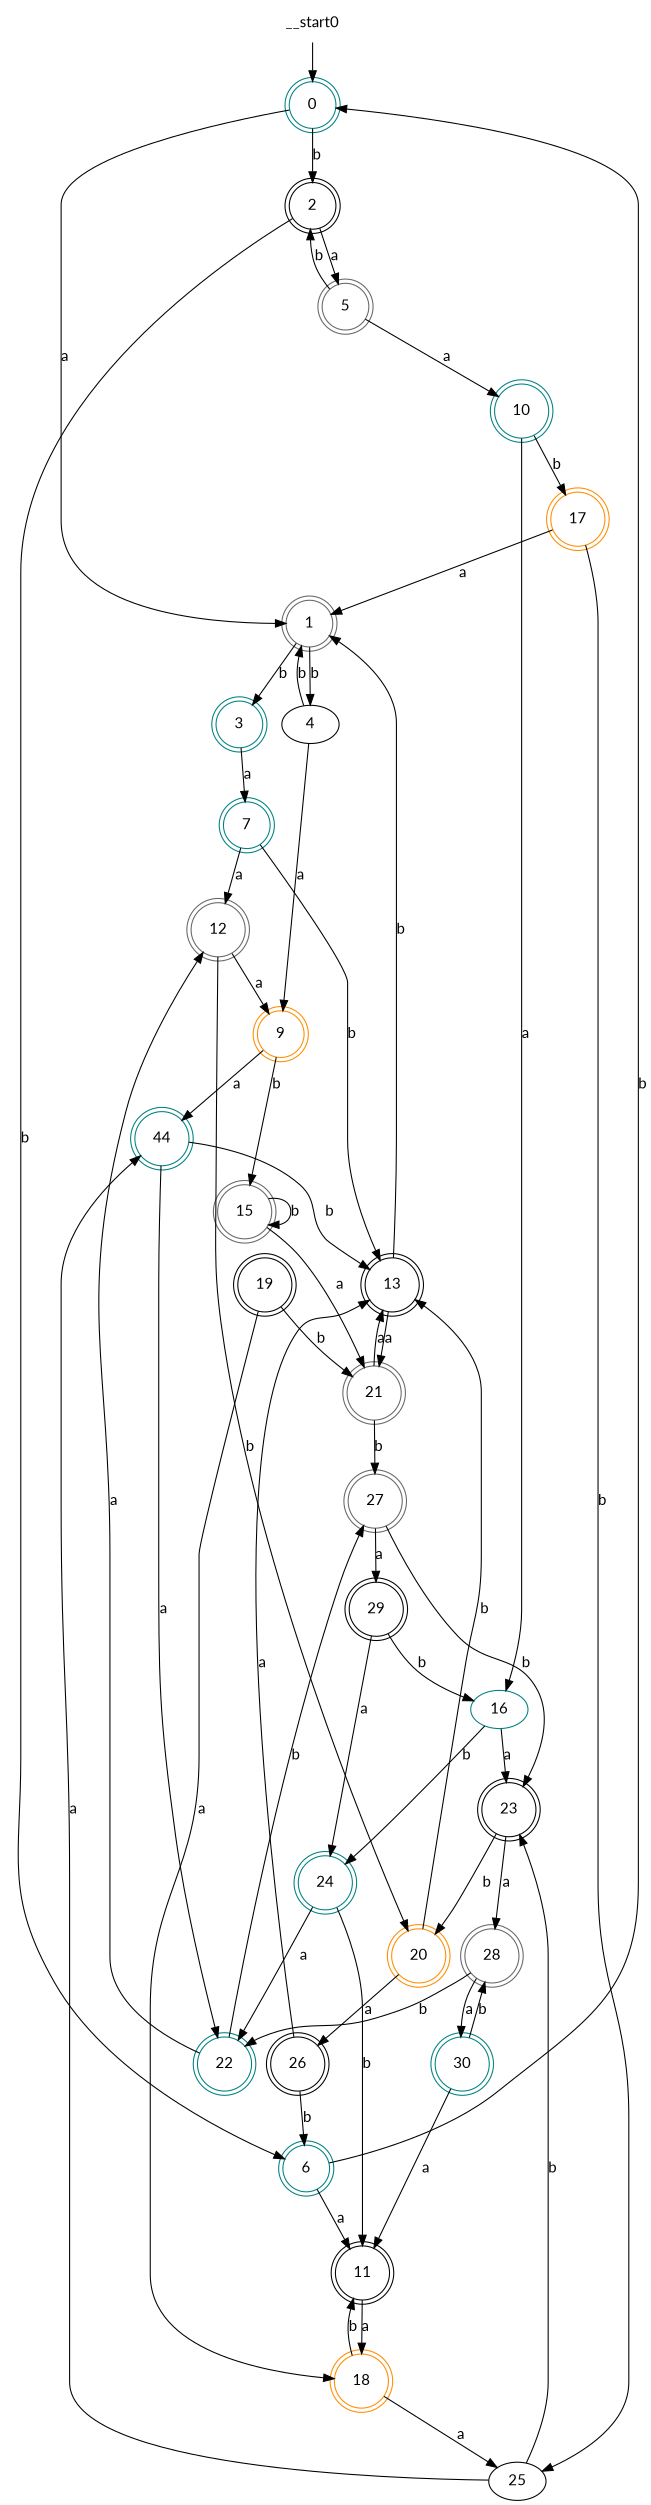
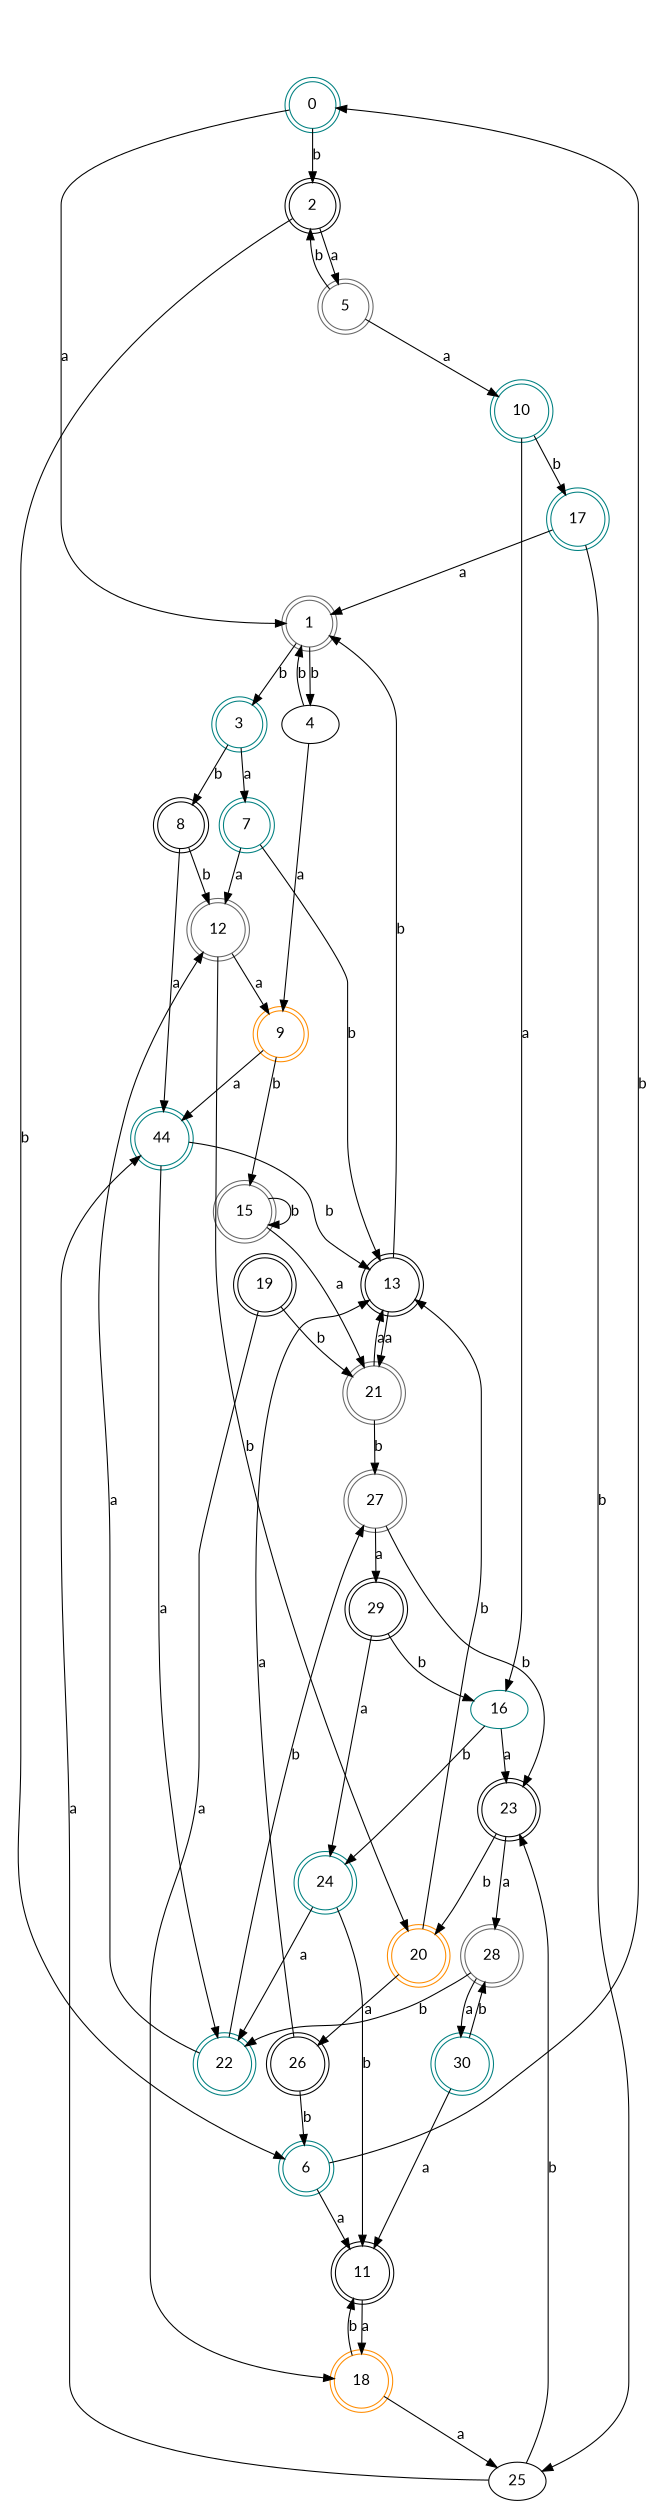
(313, 23) -> none
(578, 519) -> (578, 519)
none -> (181, 825)
